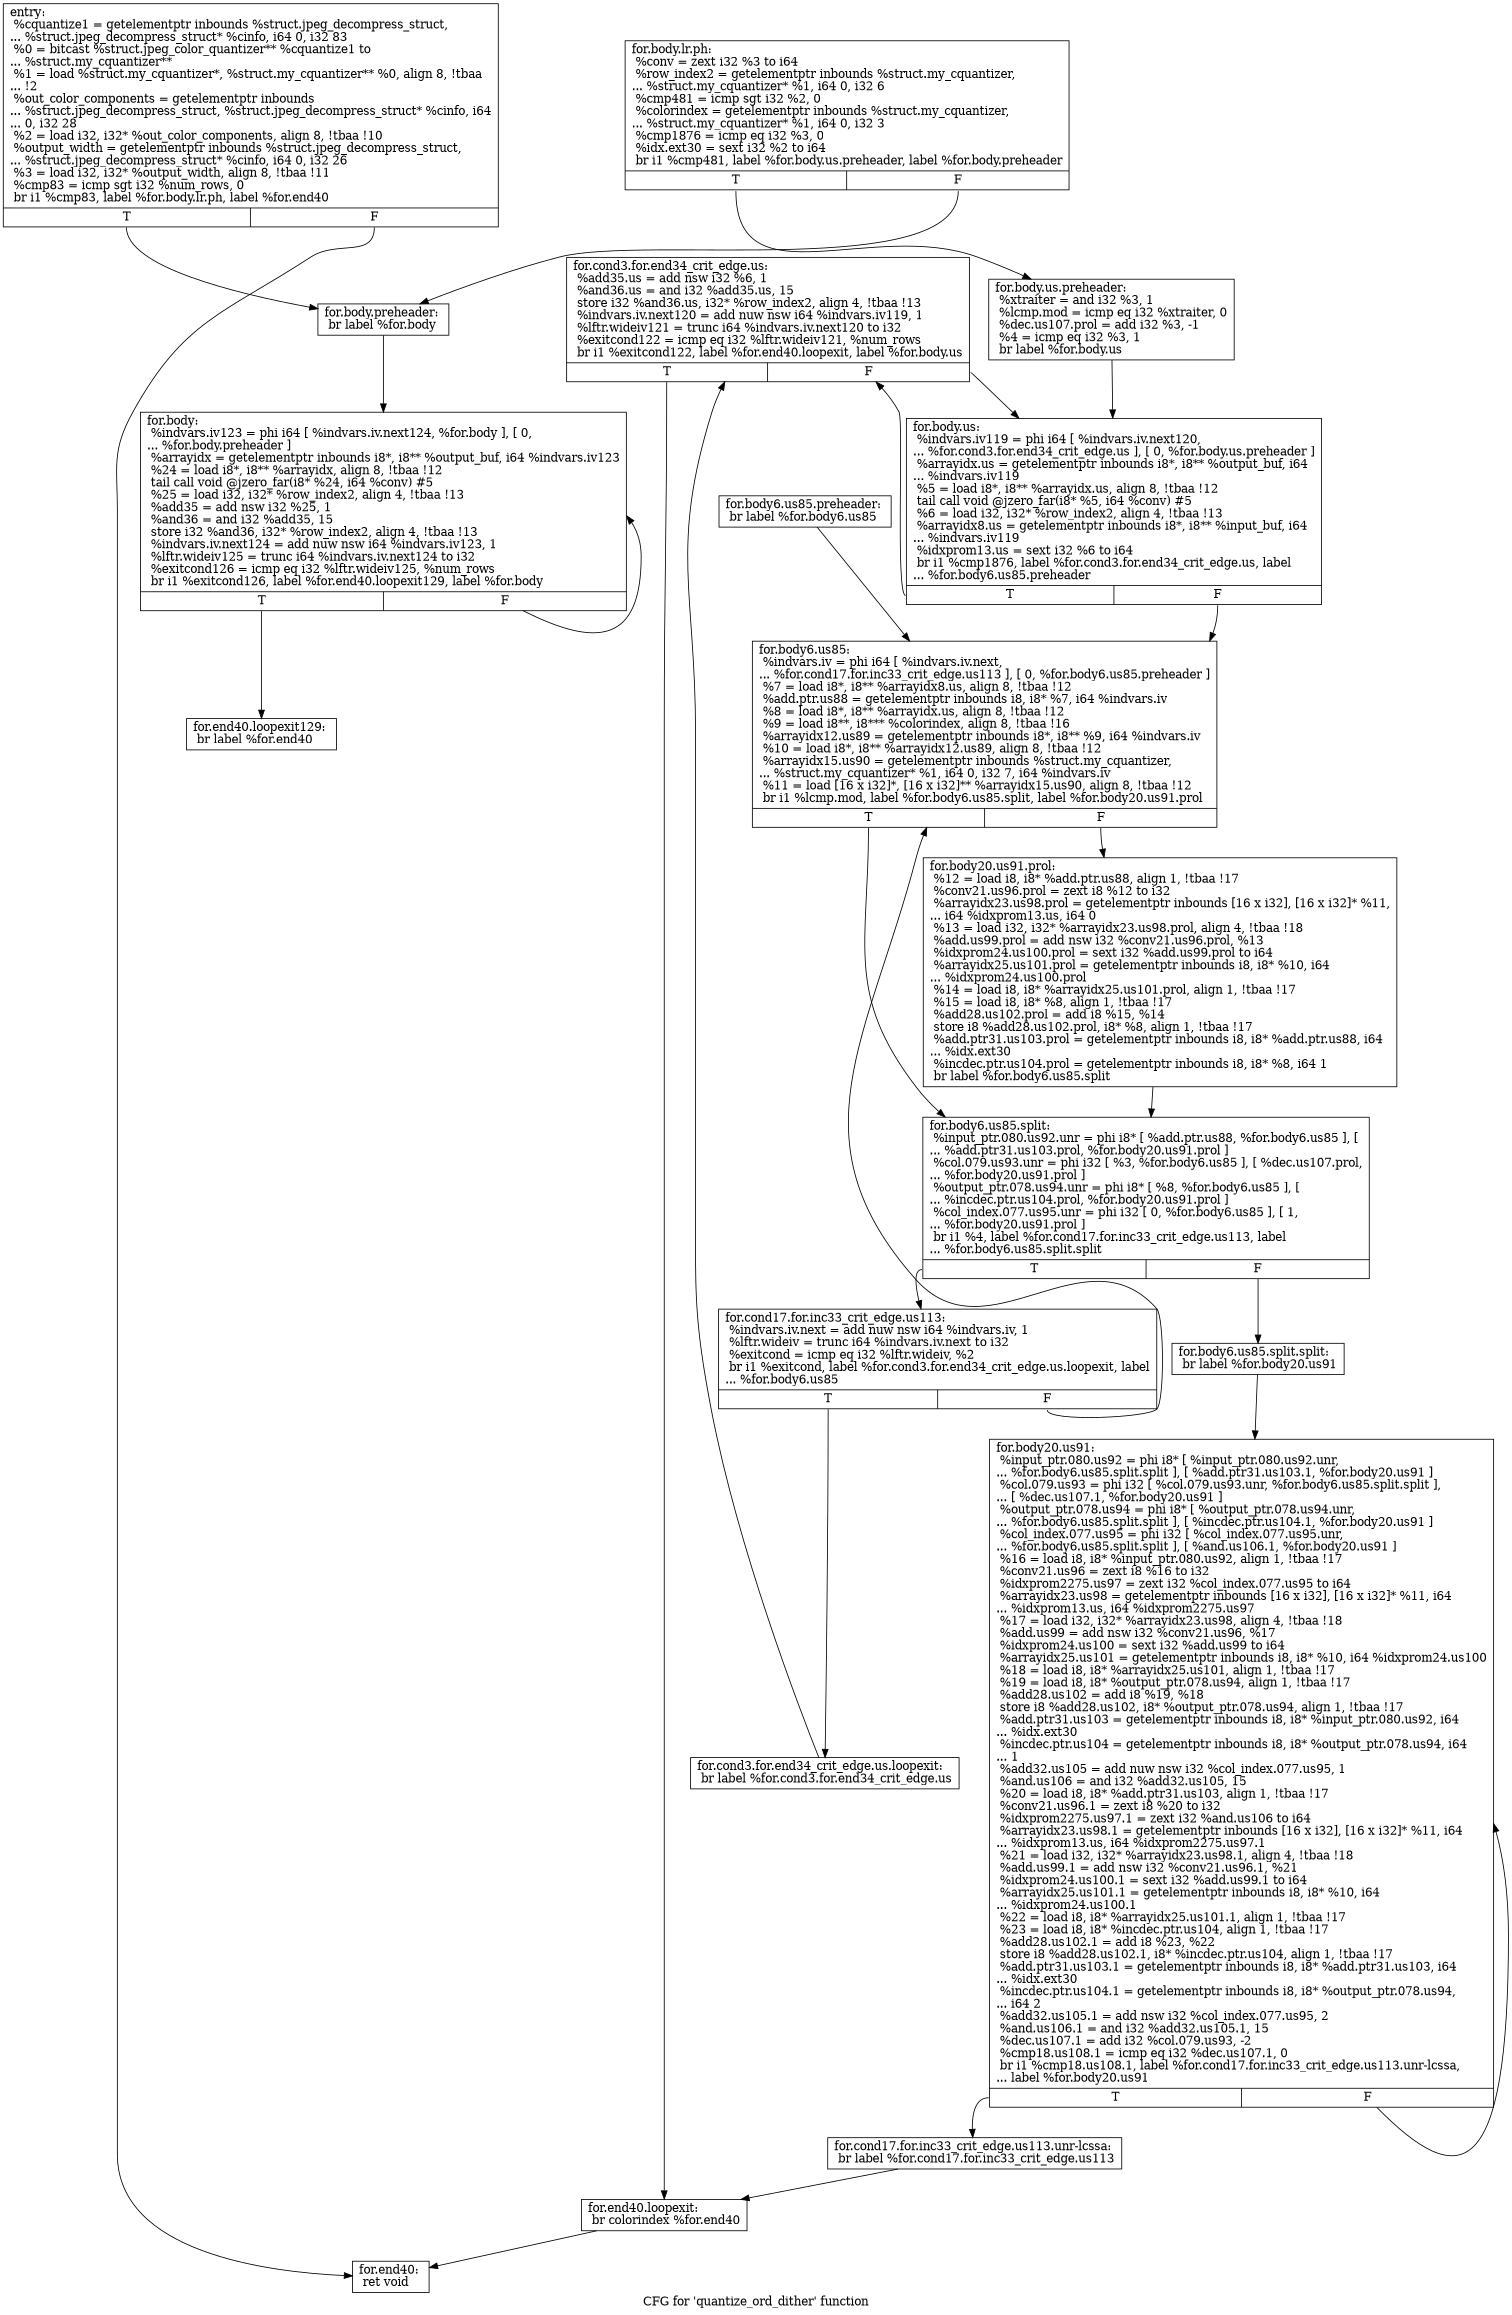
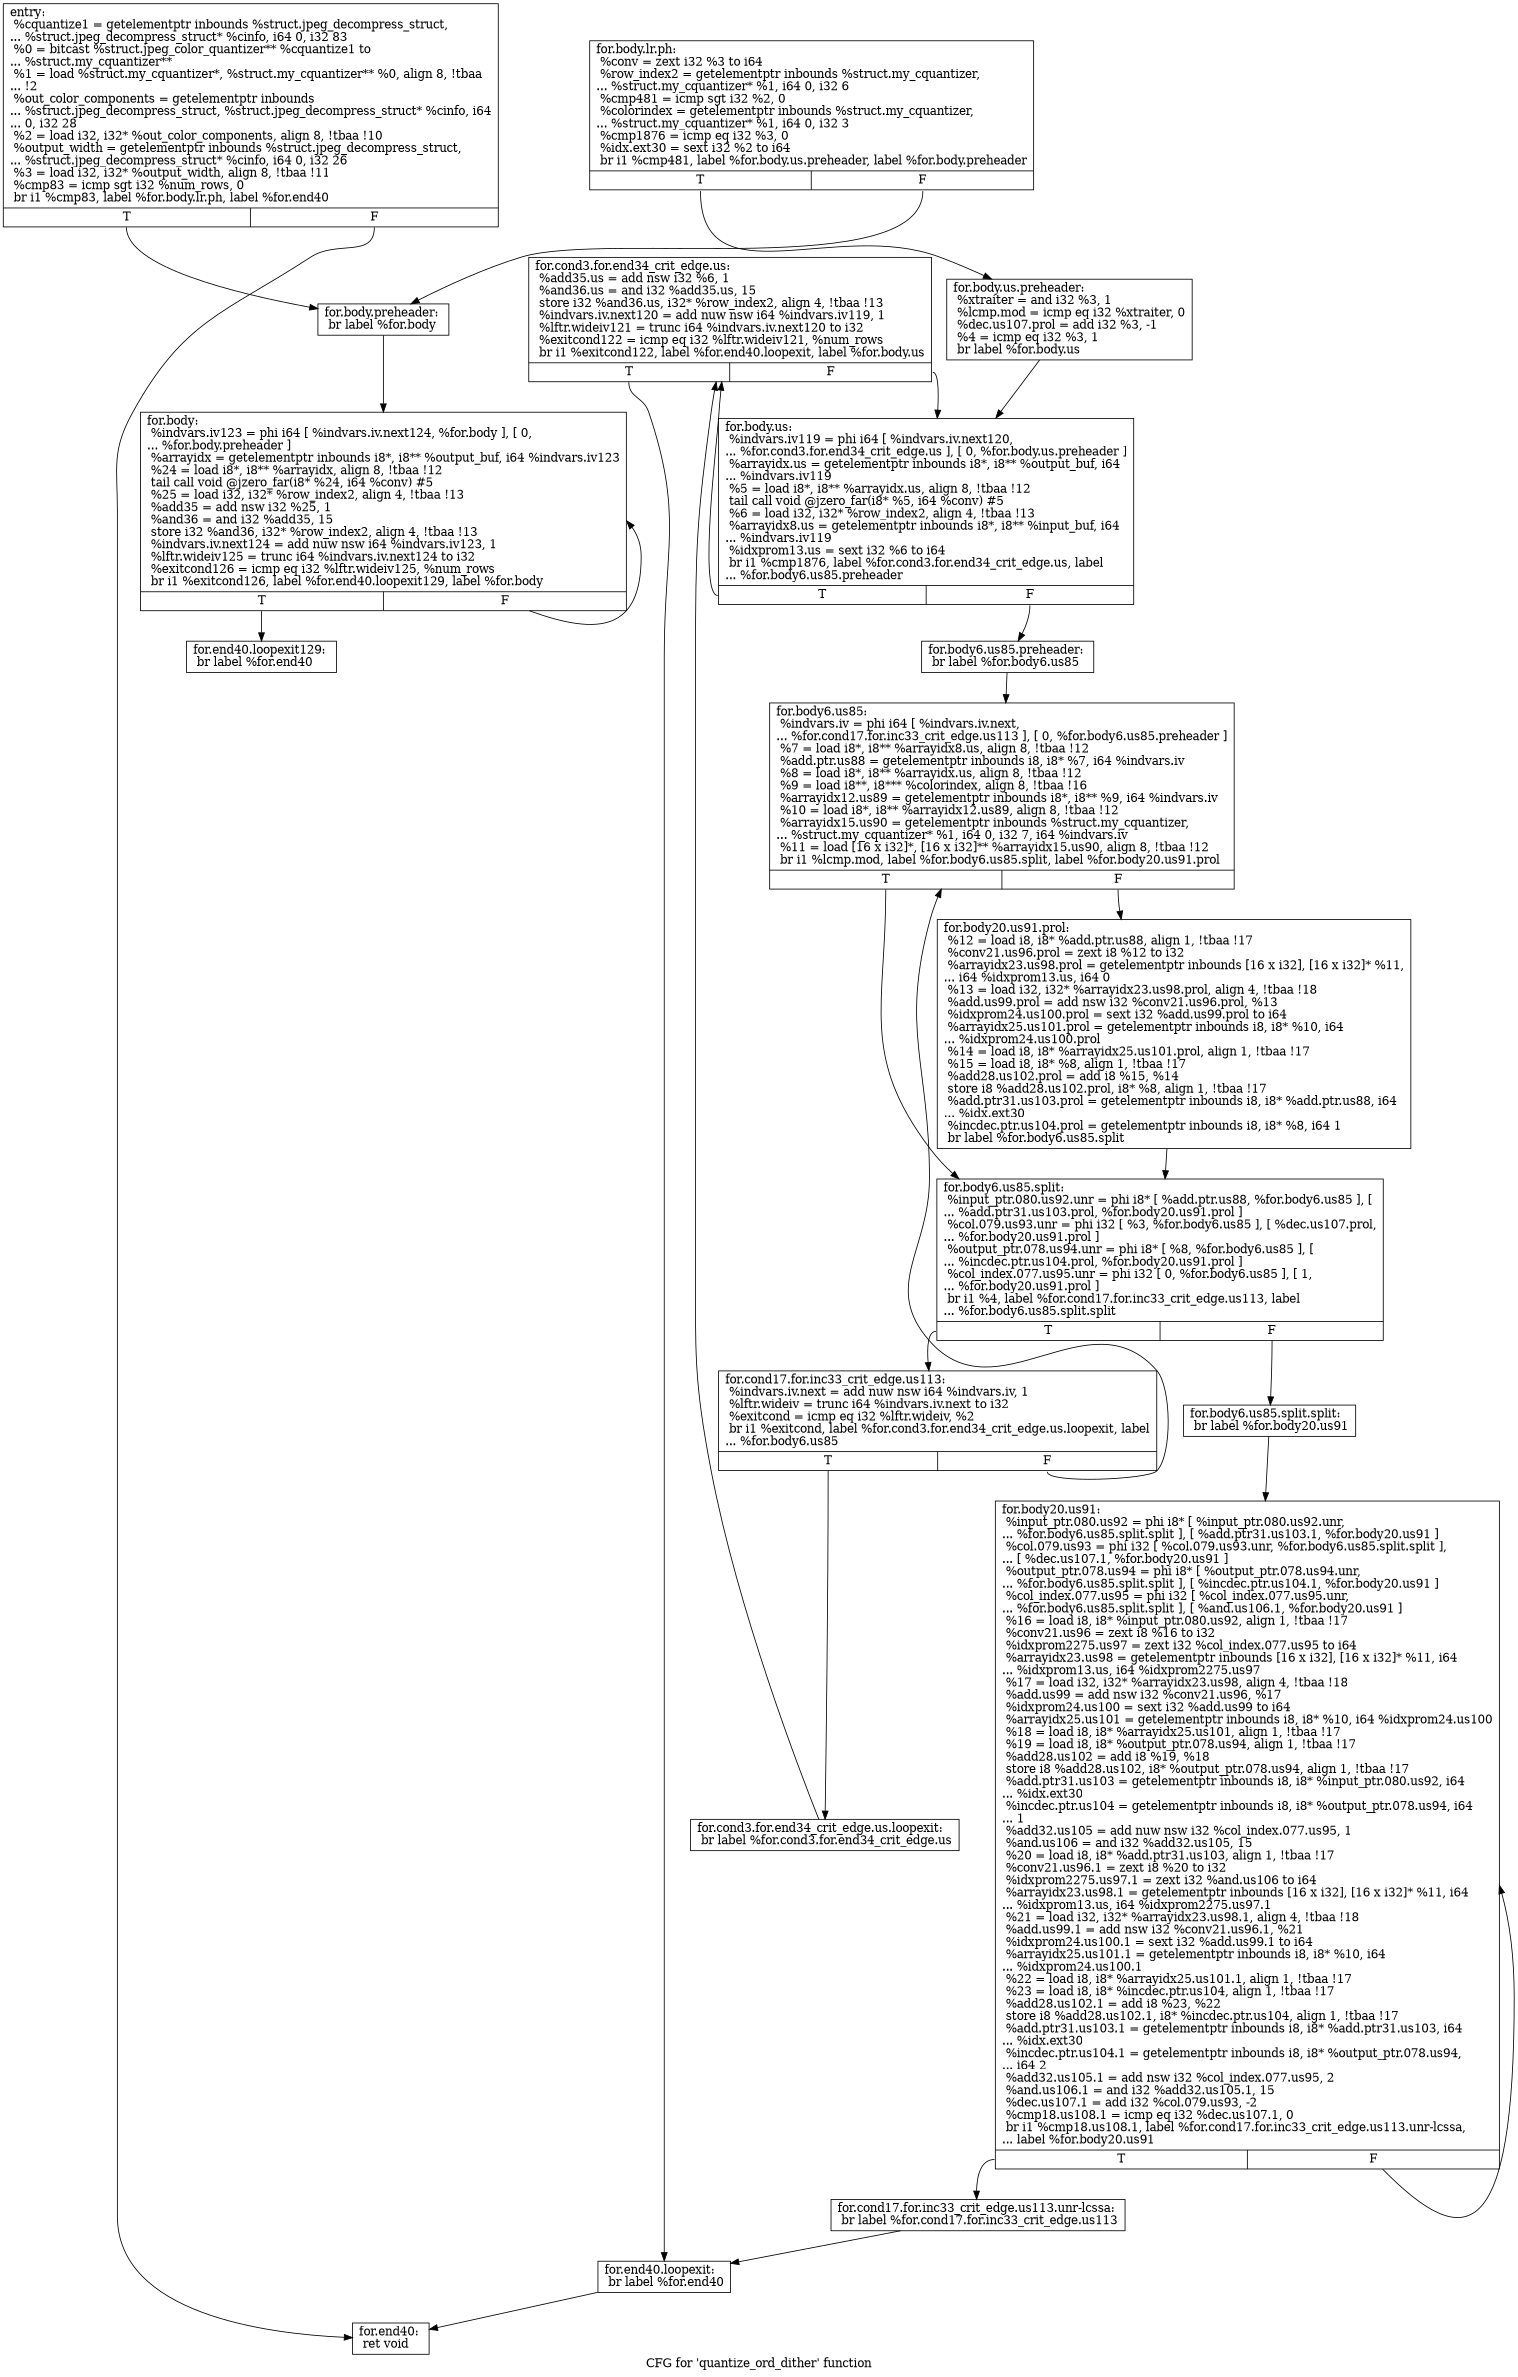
(1217, 620) -> (1028, 620)
(664, 2221) -> (664, 2283)
